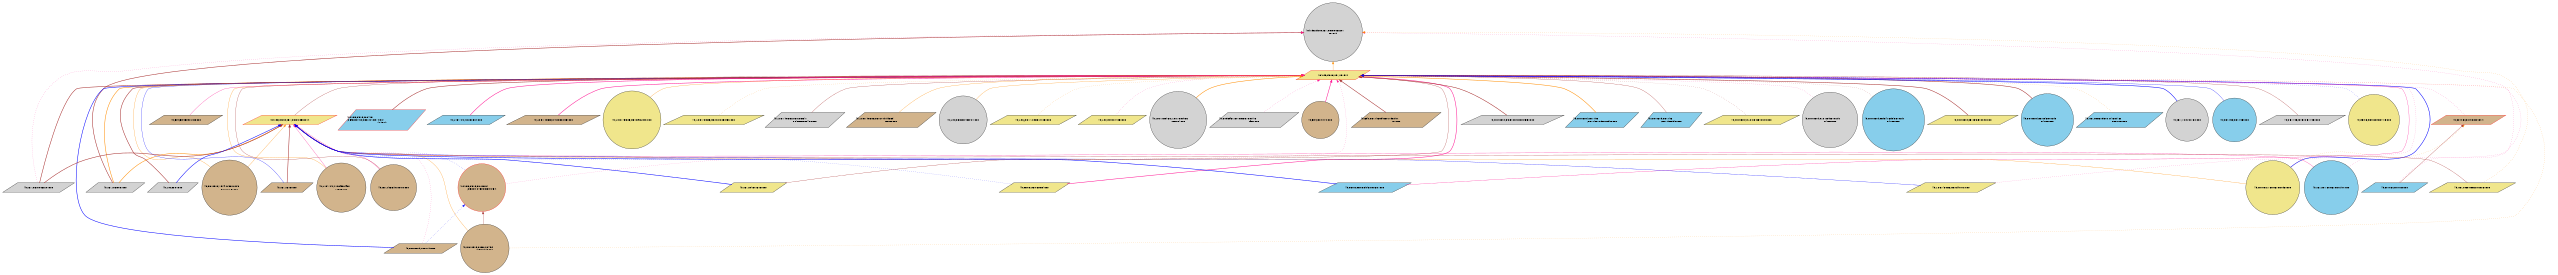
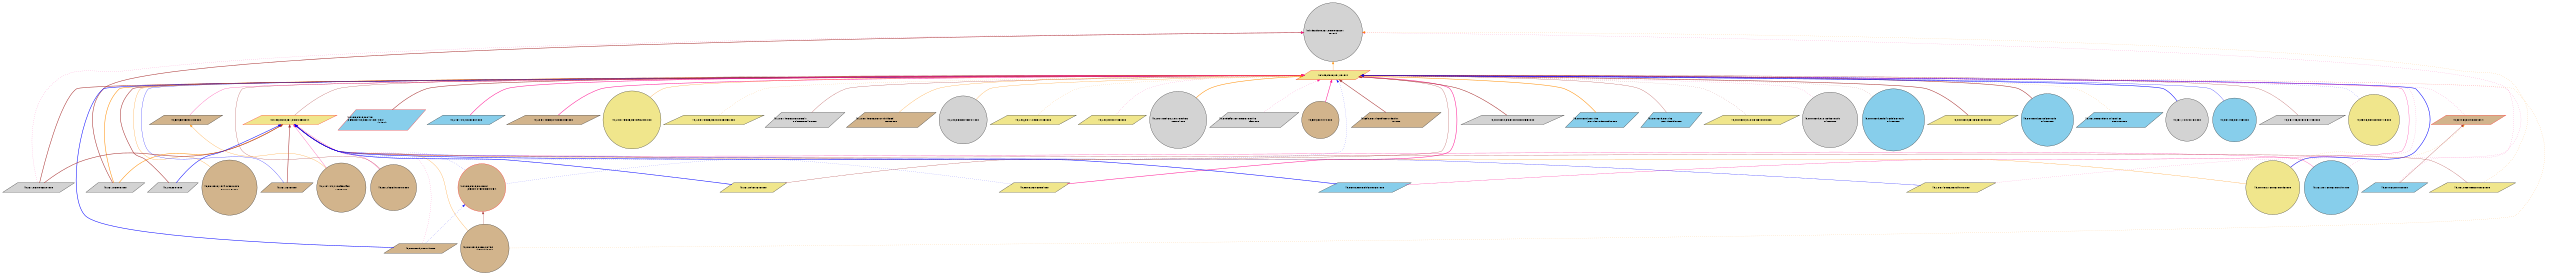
(687, 79) -> (260, 156)
(266, 147) -> none
(958, 160) -> (958, 160)
